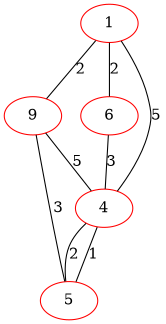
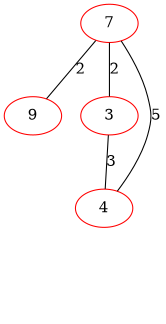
(109, 23) -> (109, 23)
(109, 116) -> (109, 116)
(68, 162) -> none
(69, 301) -> none
